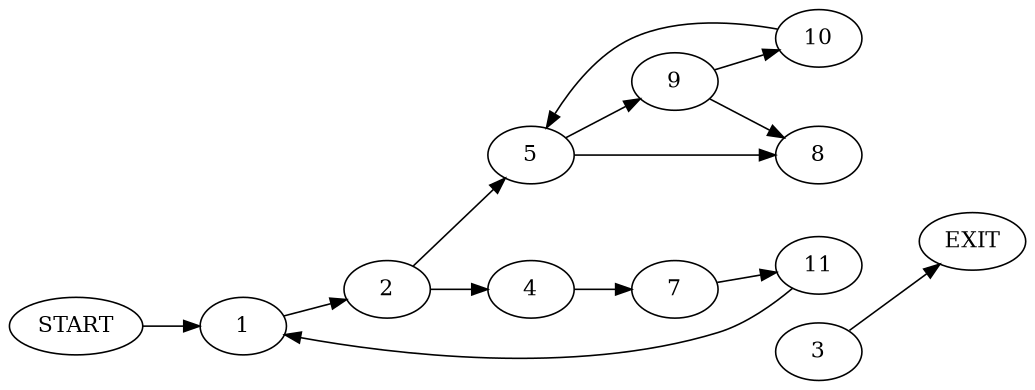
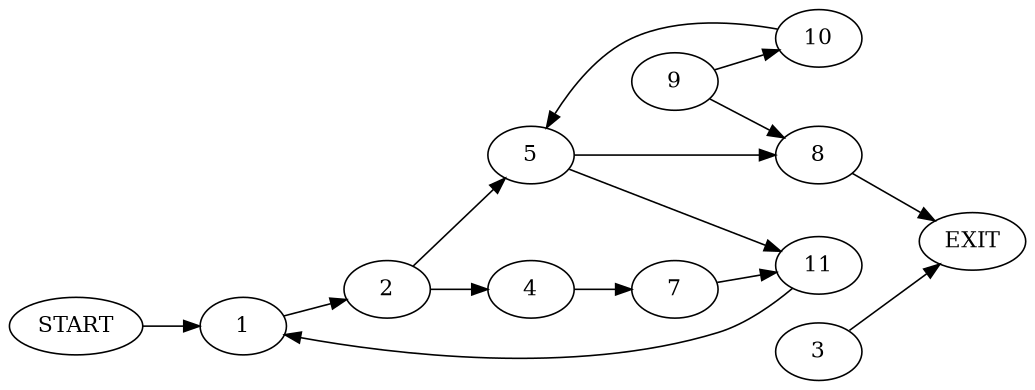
(596, 122) -> (667, 207)
none -> (886, 193)
